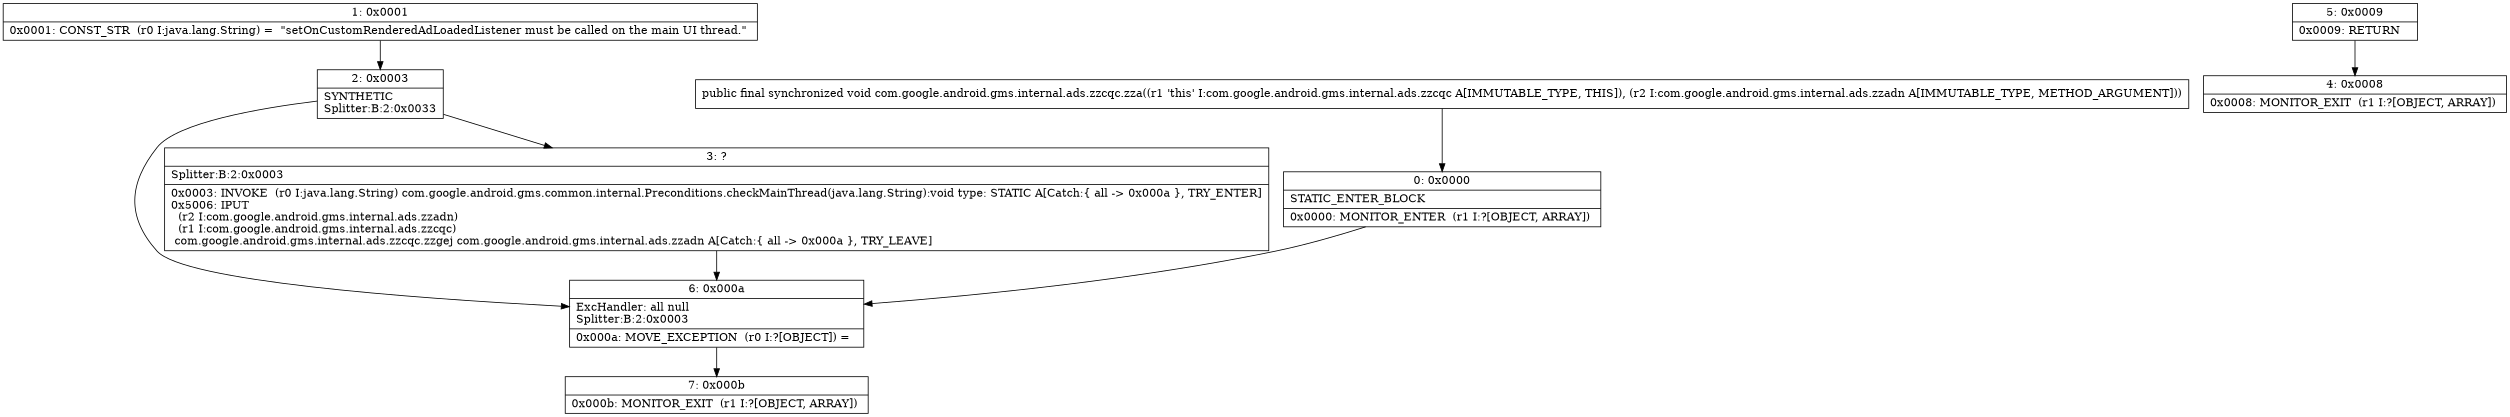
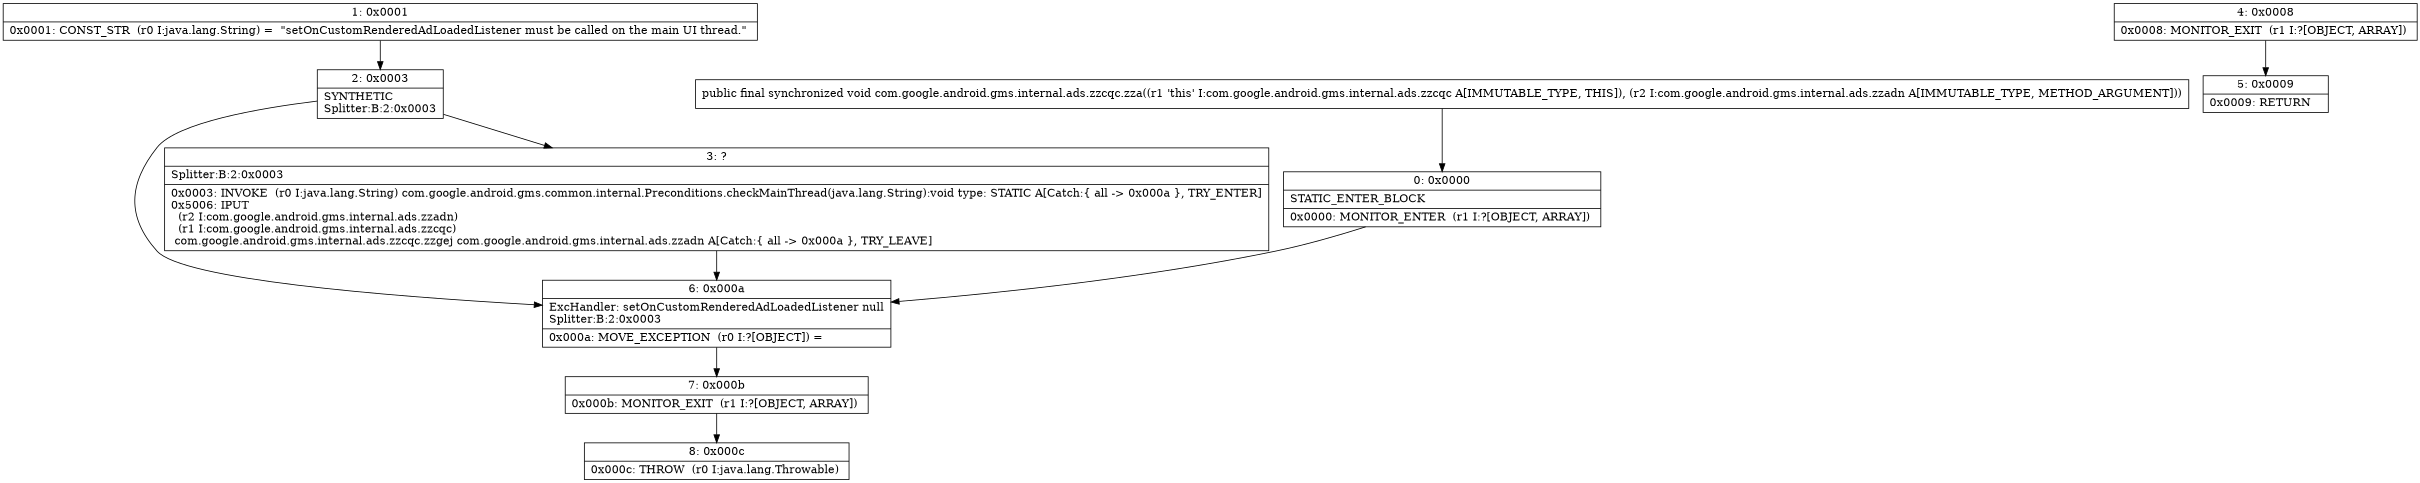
(2355, 54) -> (2266, 54)
(380, 109) -> (380, 109)
(633, 307) -> (717, 307)
none -> (717, 461)
